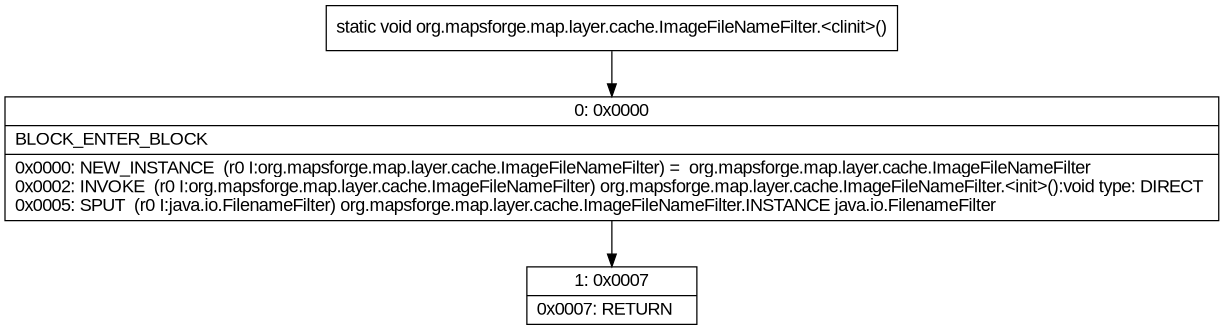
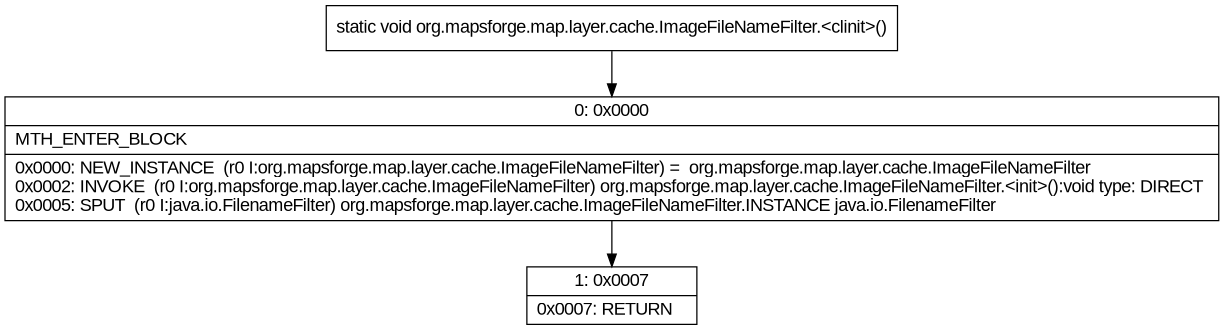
(111, 139) -> (101, 139)
